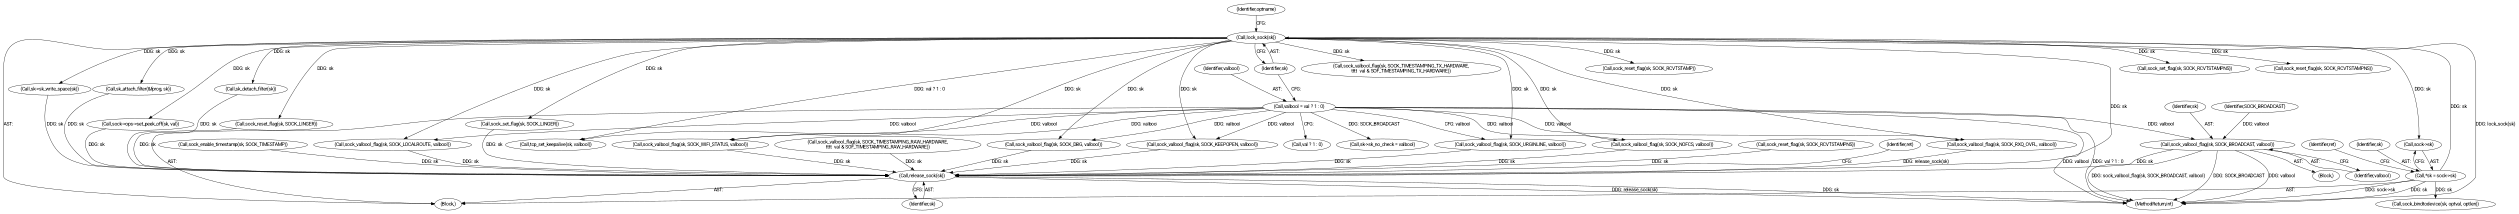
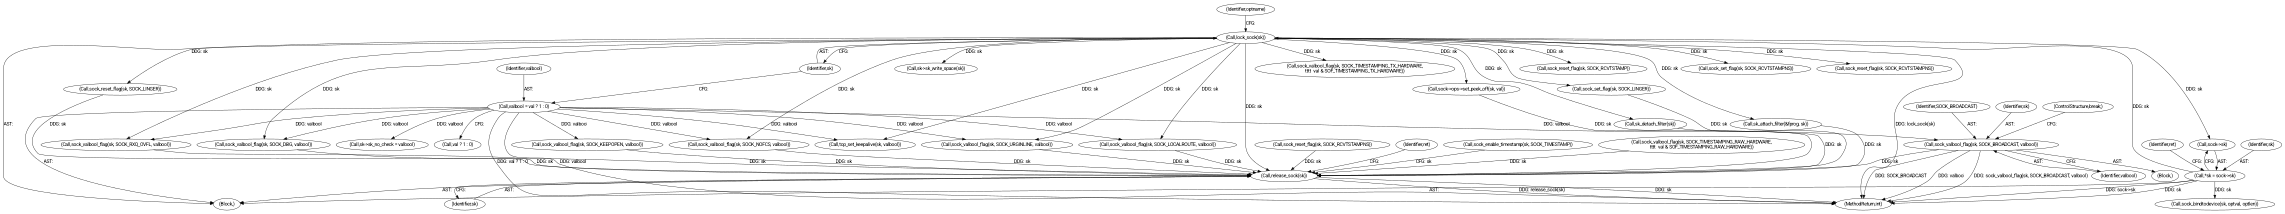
(1182, 76) -> none
(929, 89) -> (1090, 89)
none -> (2078, 107)
(1374, 124) -> (450, 124)
(1458, 124) -> (910, 124)
(2256, 124) -> (1973, 124)
(690, 145) -> none
(430, 162) -> (1424, 162)
(1926, 162) -> (545, 162)
(440, 174) -> none
